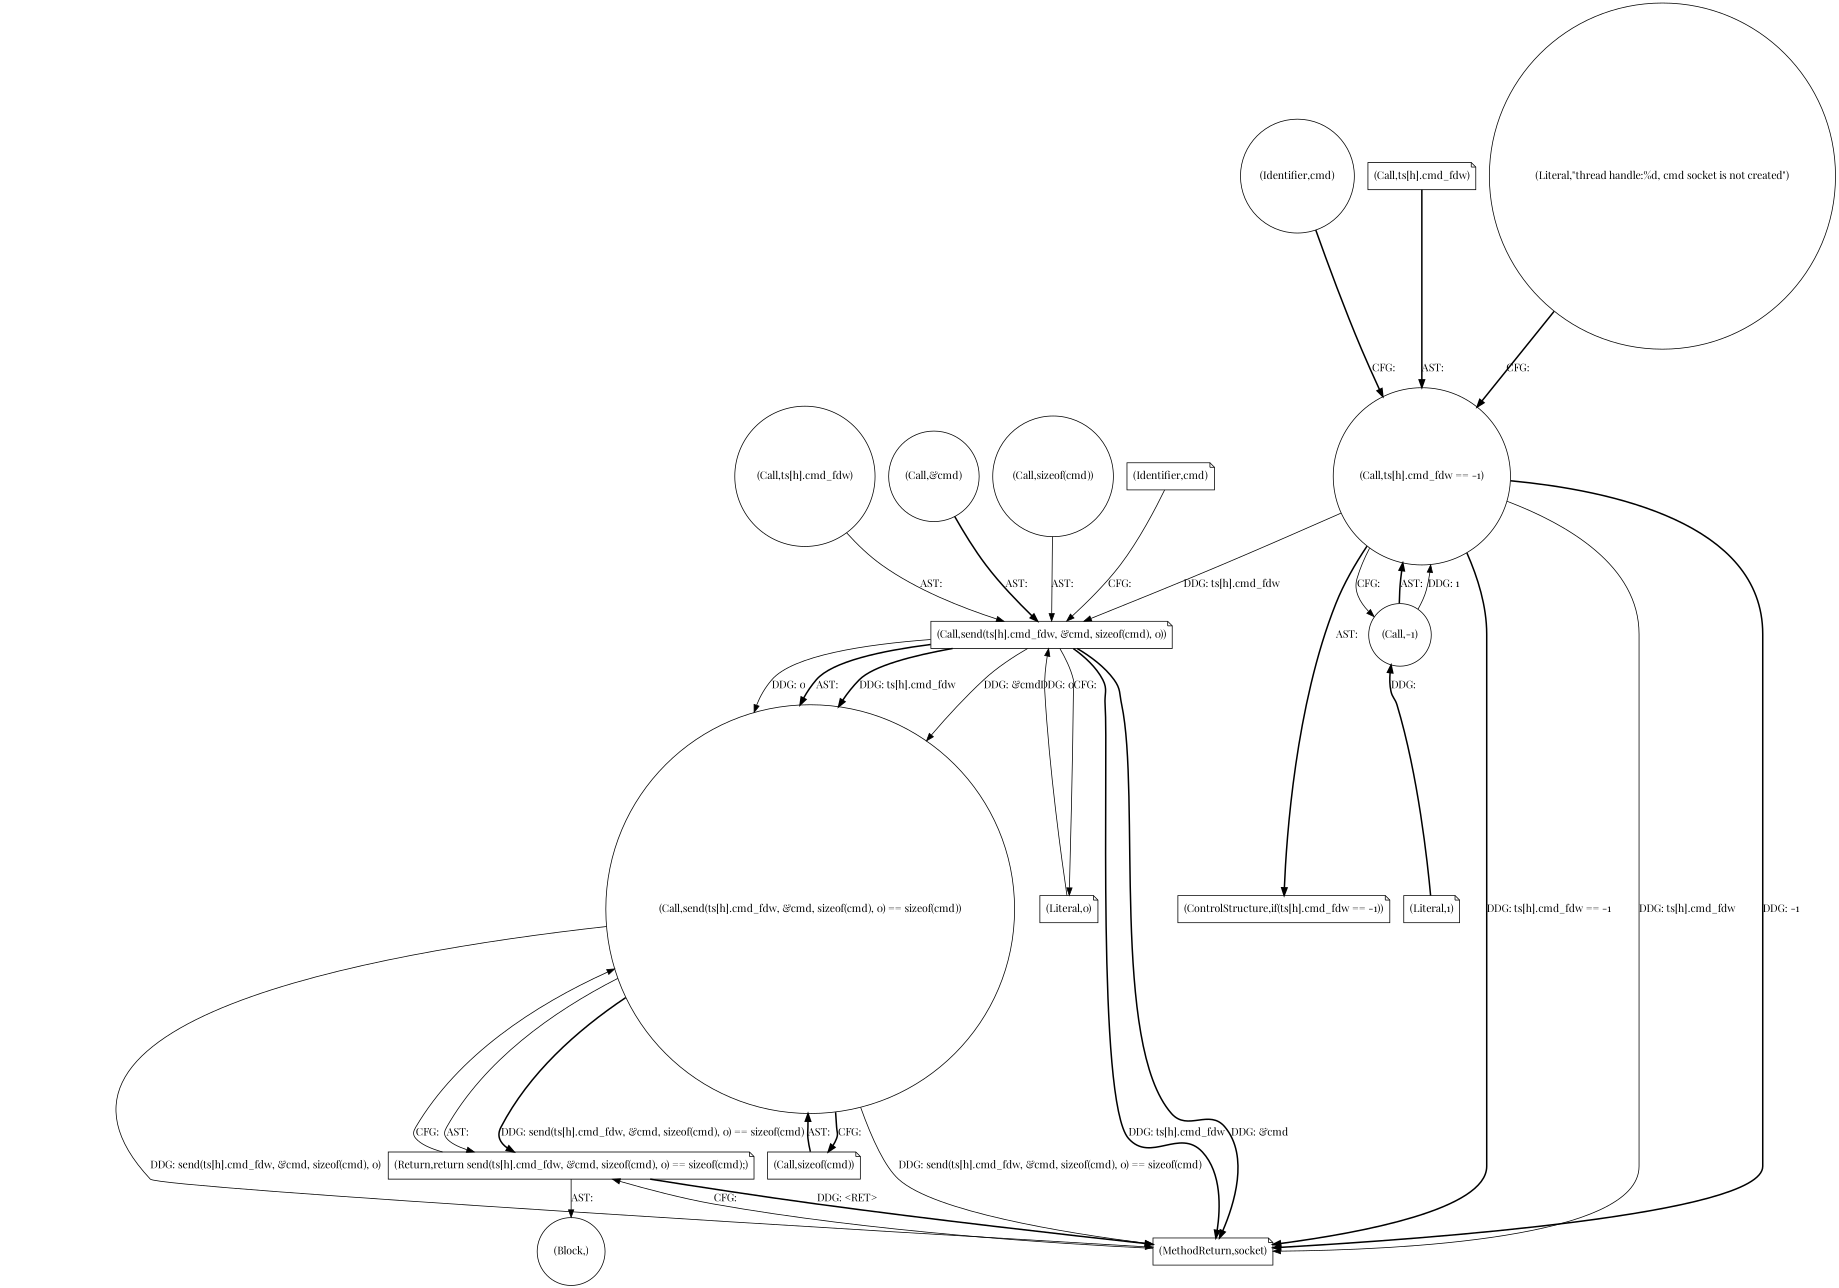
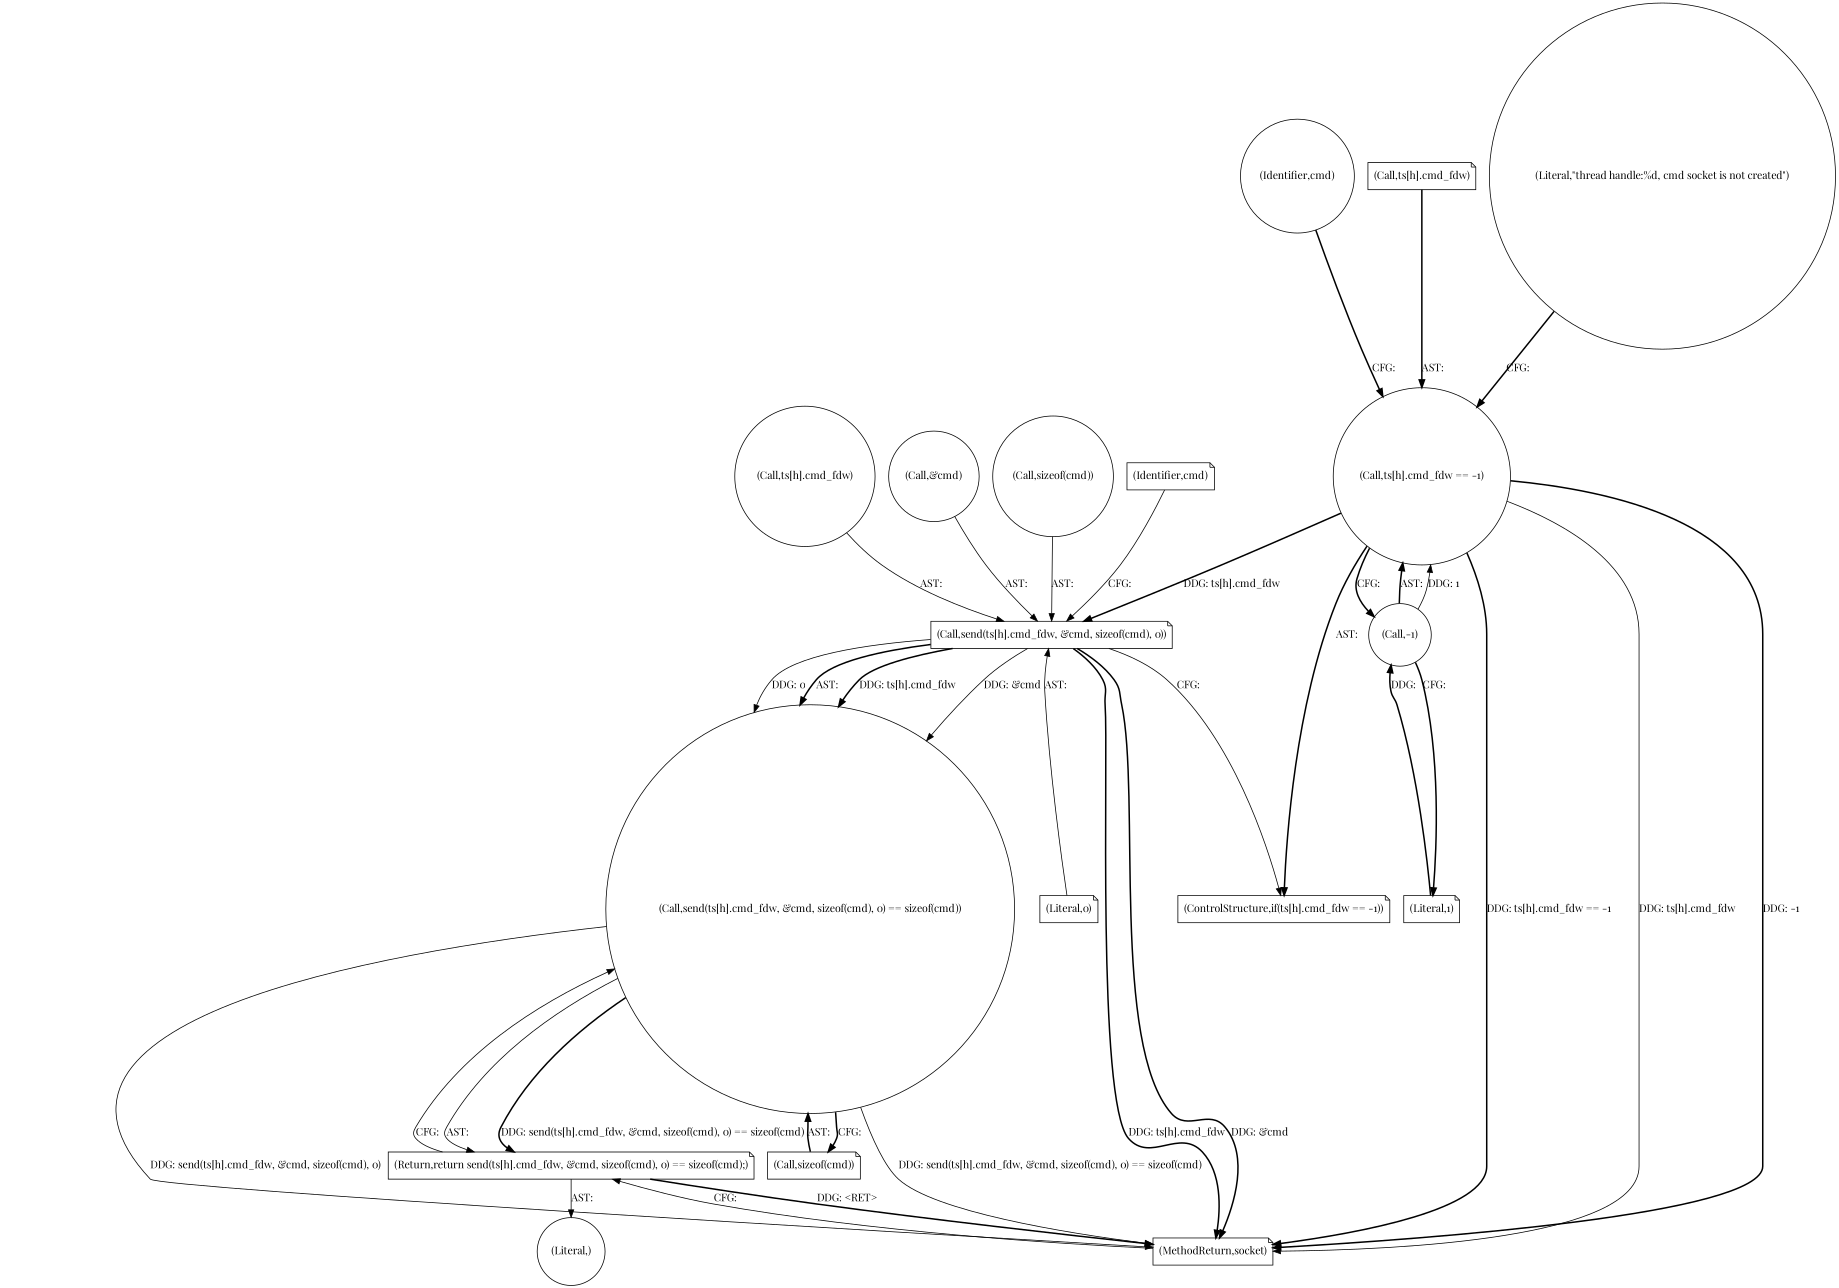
(1216, 567) -> (1216, 567)
(989, 569) -> (989, 569)
(1357, 580) -> (1357, 580)
(1058, 685) -> (1058, 685)
(1072, 767) -> (1220, 747)
none -> (1435, 774)
(571, 1252) -> (571, 1252)
